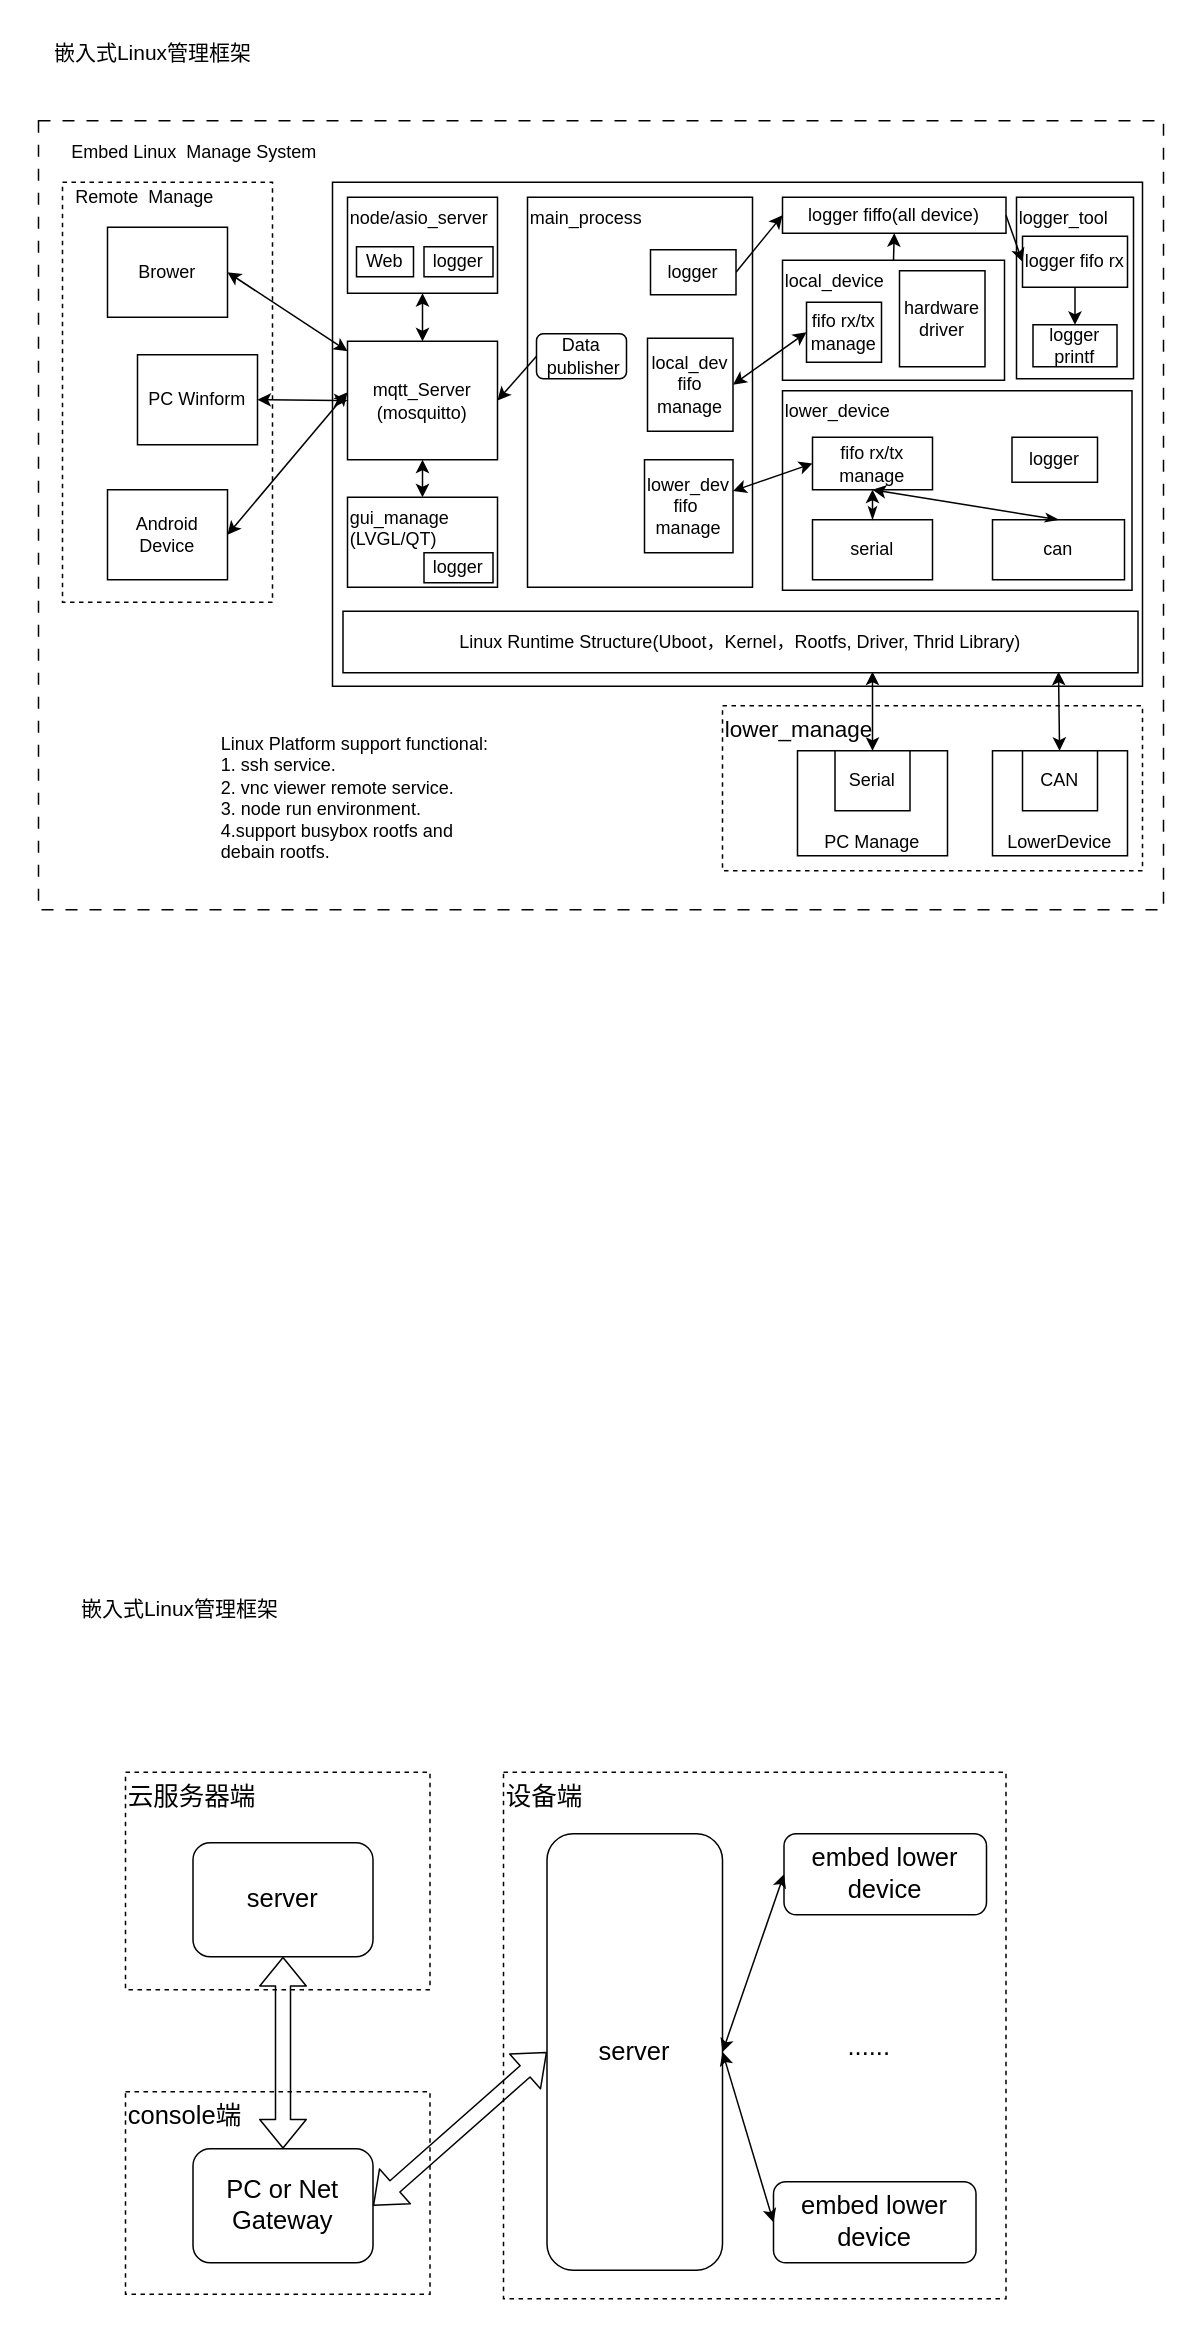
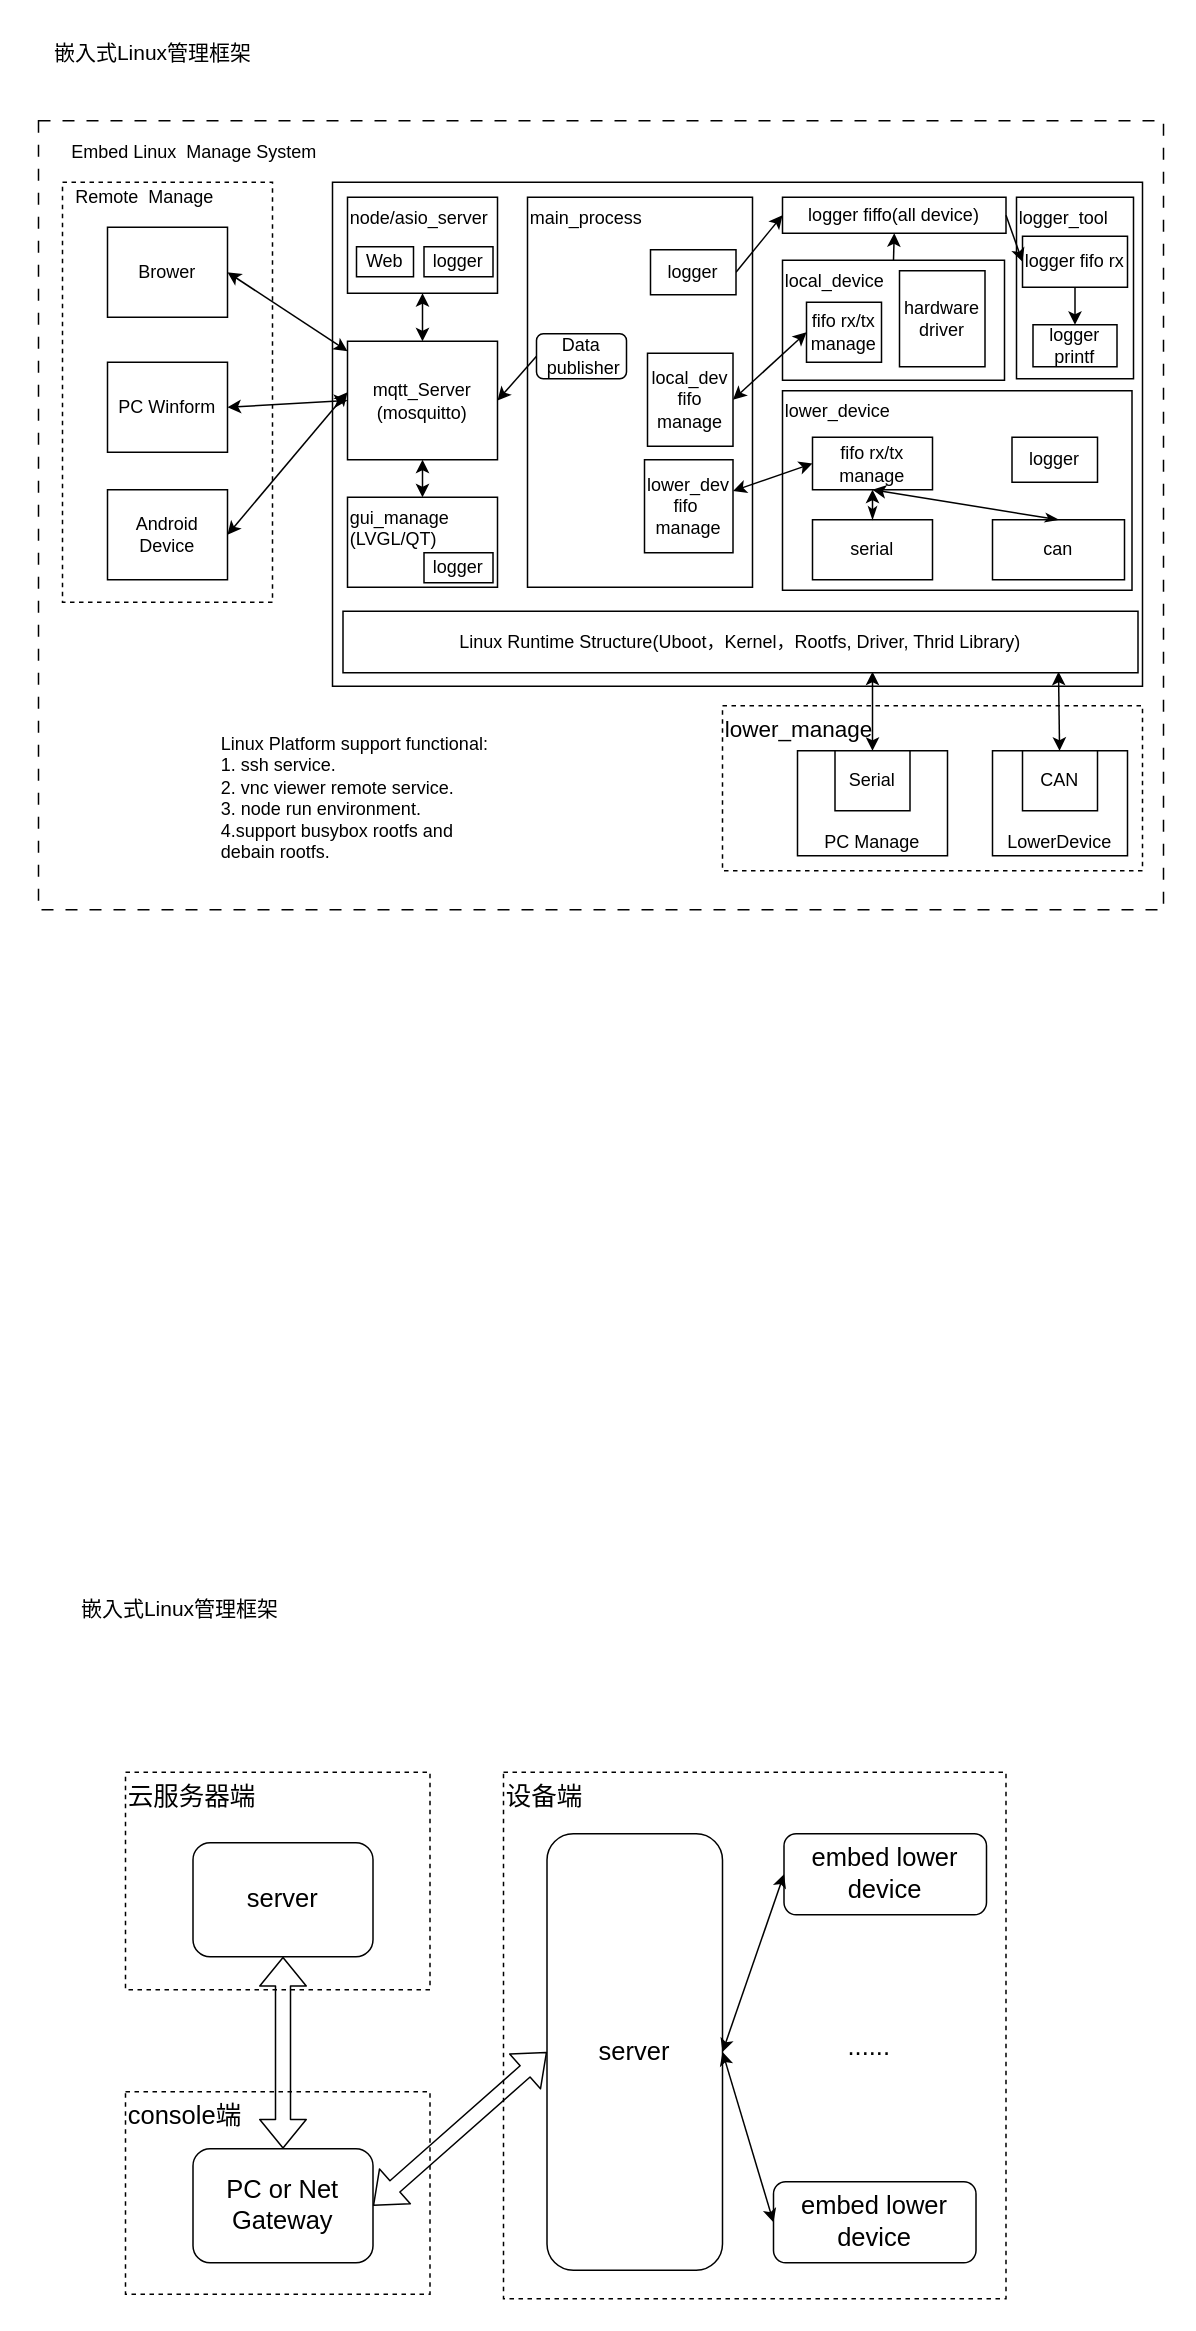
(690, 385) -> (690, 400)
(197, 400) -> (167, 407)
